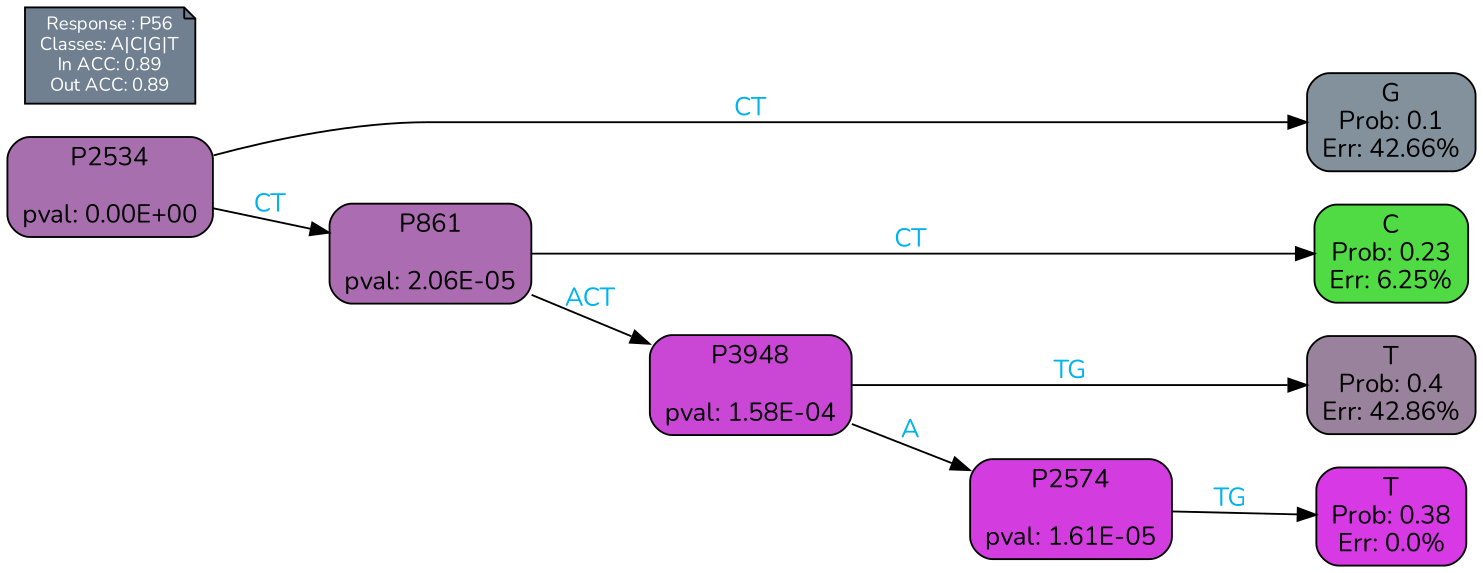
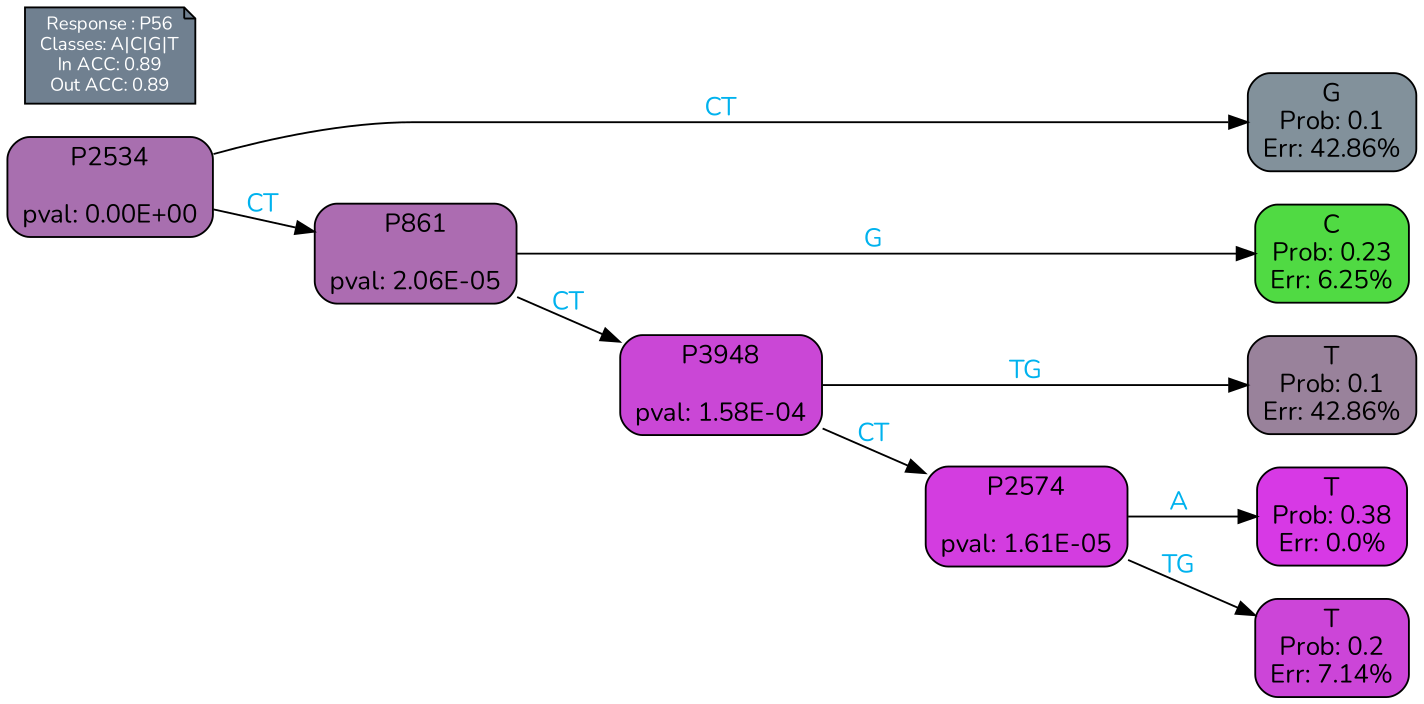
(1391, 122) -> (1332, 122)
(911, 240) -> (874, 240)
(591, 299) -> (568, 303)
(1391, 385) -> (1332, 385)
(911, 430) -> (874, 434)
(1231, 499) -> (1179, 503)
none -> (1332, 648)
